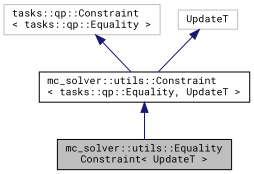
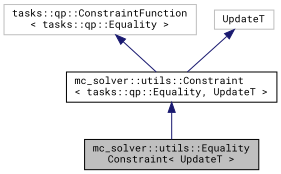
(82, 20) -> (100, 20)
